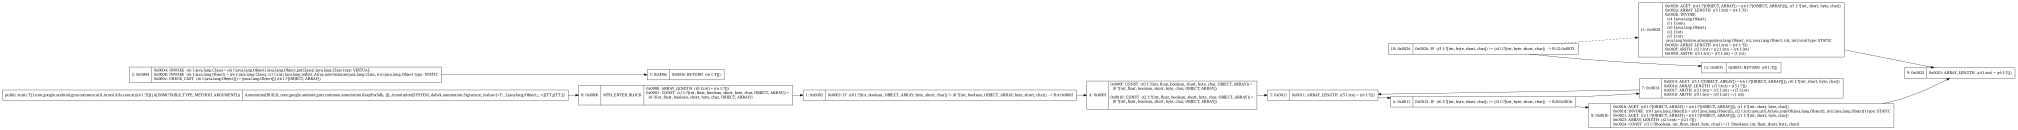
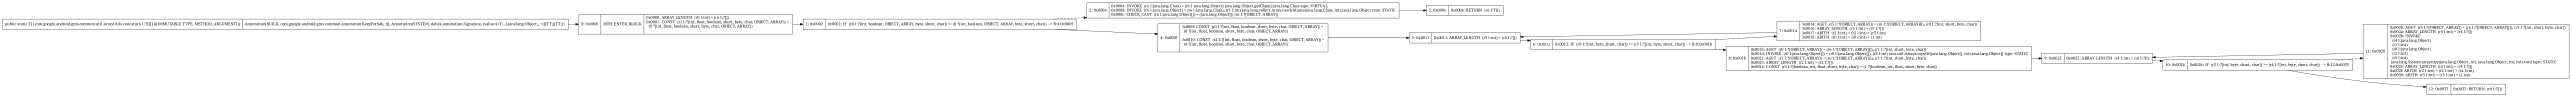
none -> (1069, 18)
(1675, 23) -> (2399, 45)
none -> (2156, 61)
